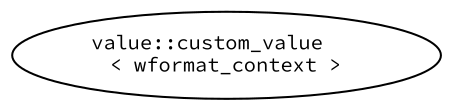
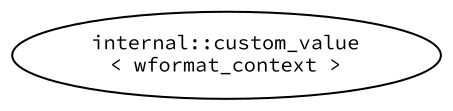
(227, 55) -> (227, 55)
